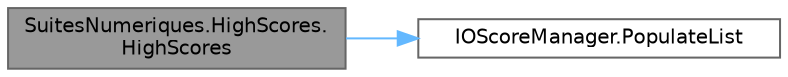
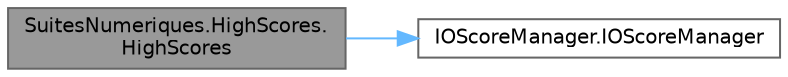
(599, 38) -> (599, 38)
